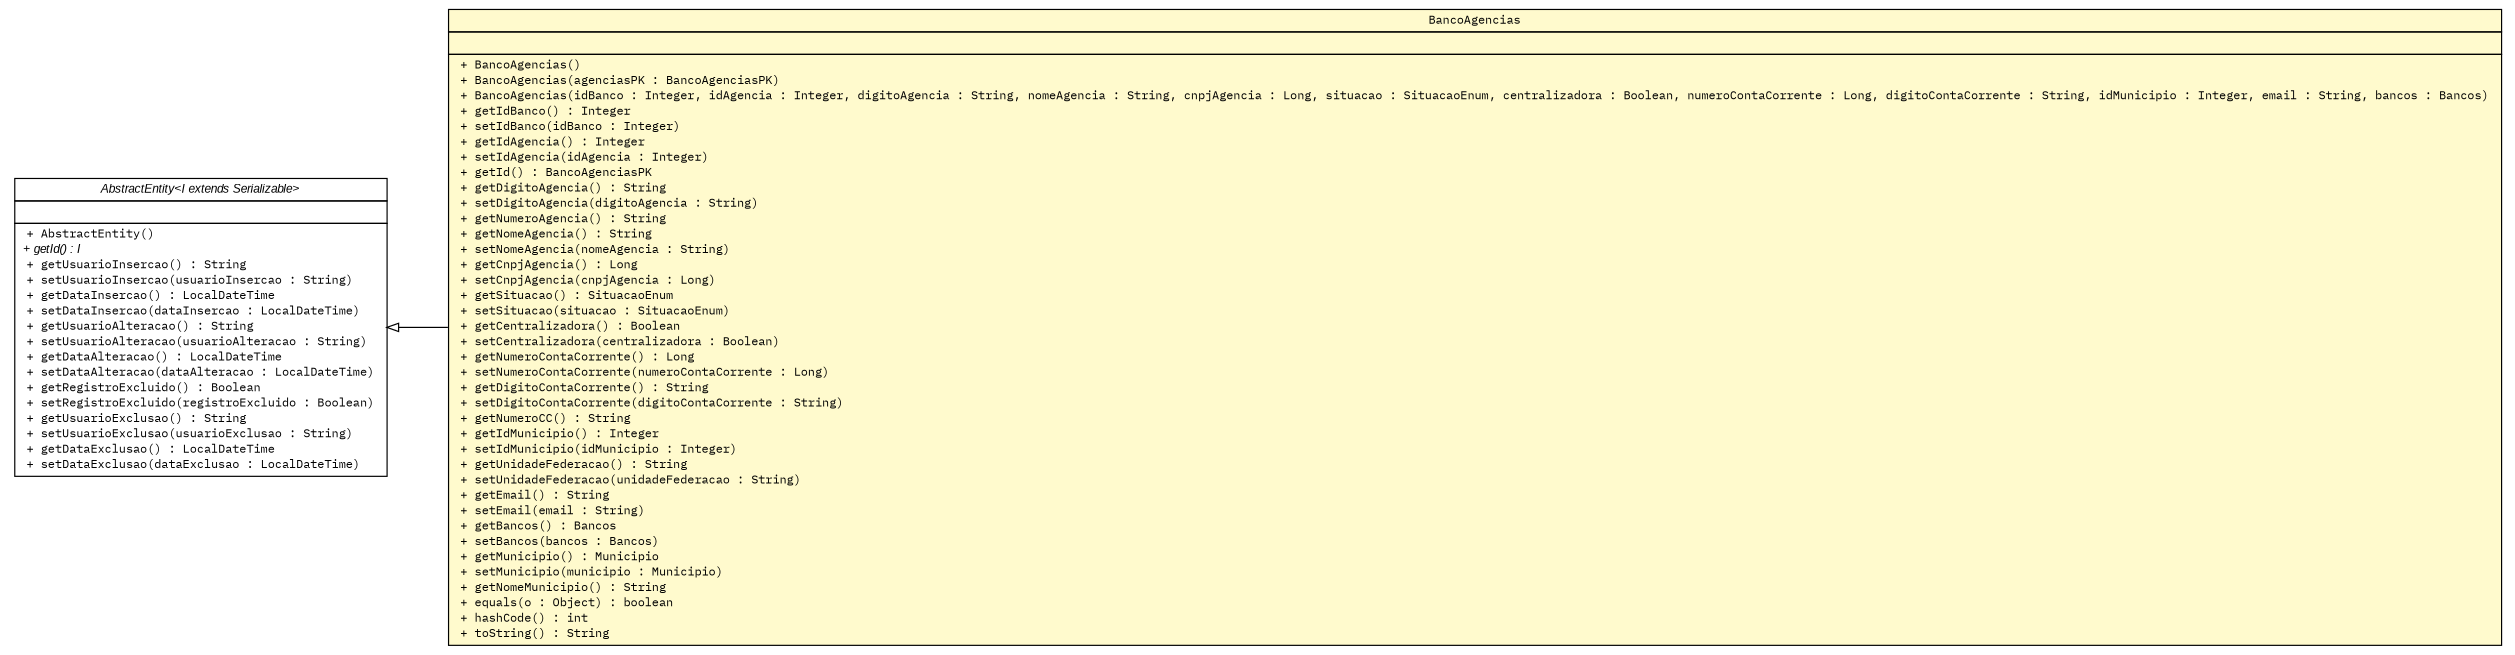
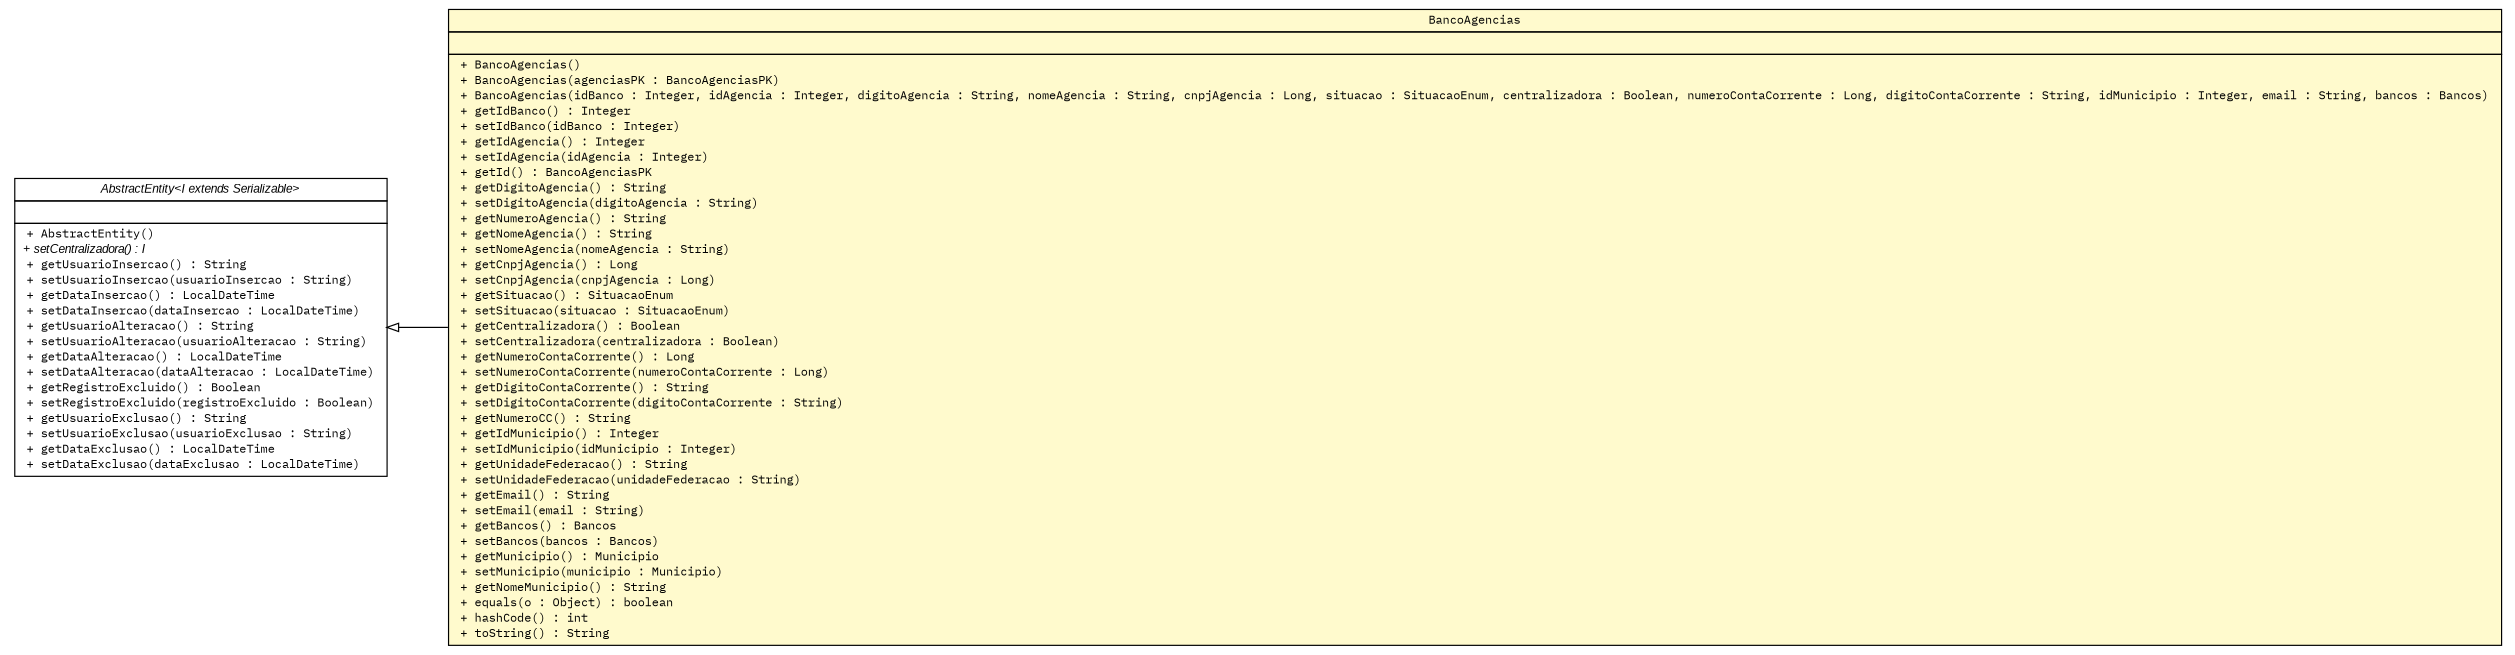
(52, 249) -> (85, 249)
